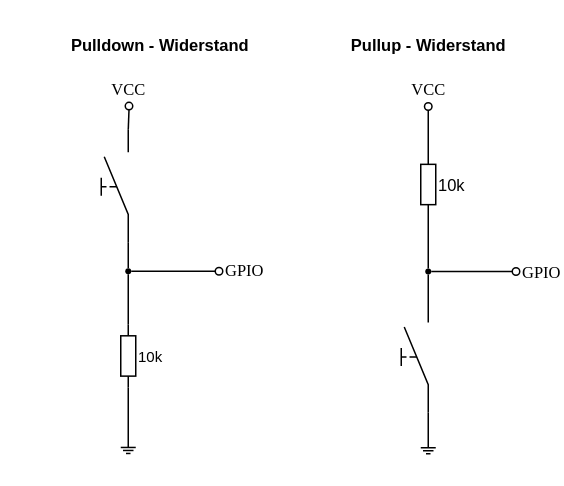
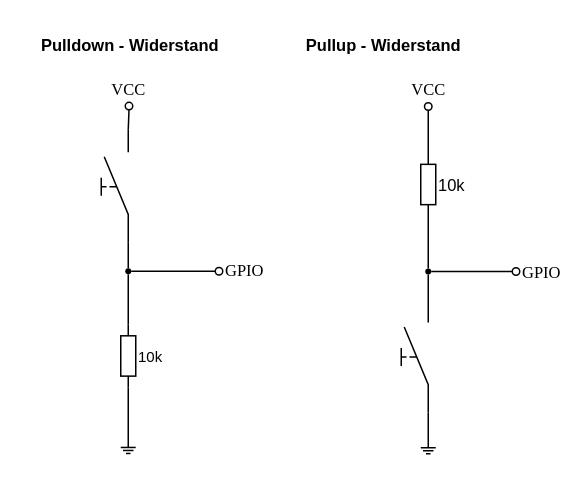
(159, 46) -> (129, 46)
(428, 46) -> (383, 46)
